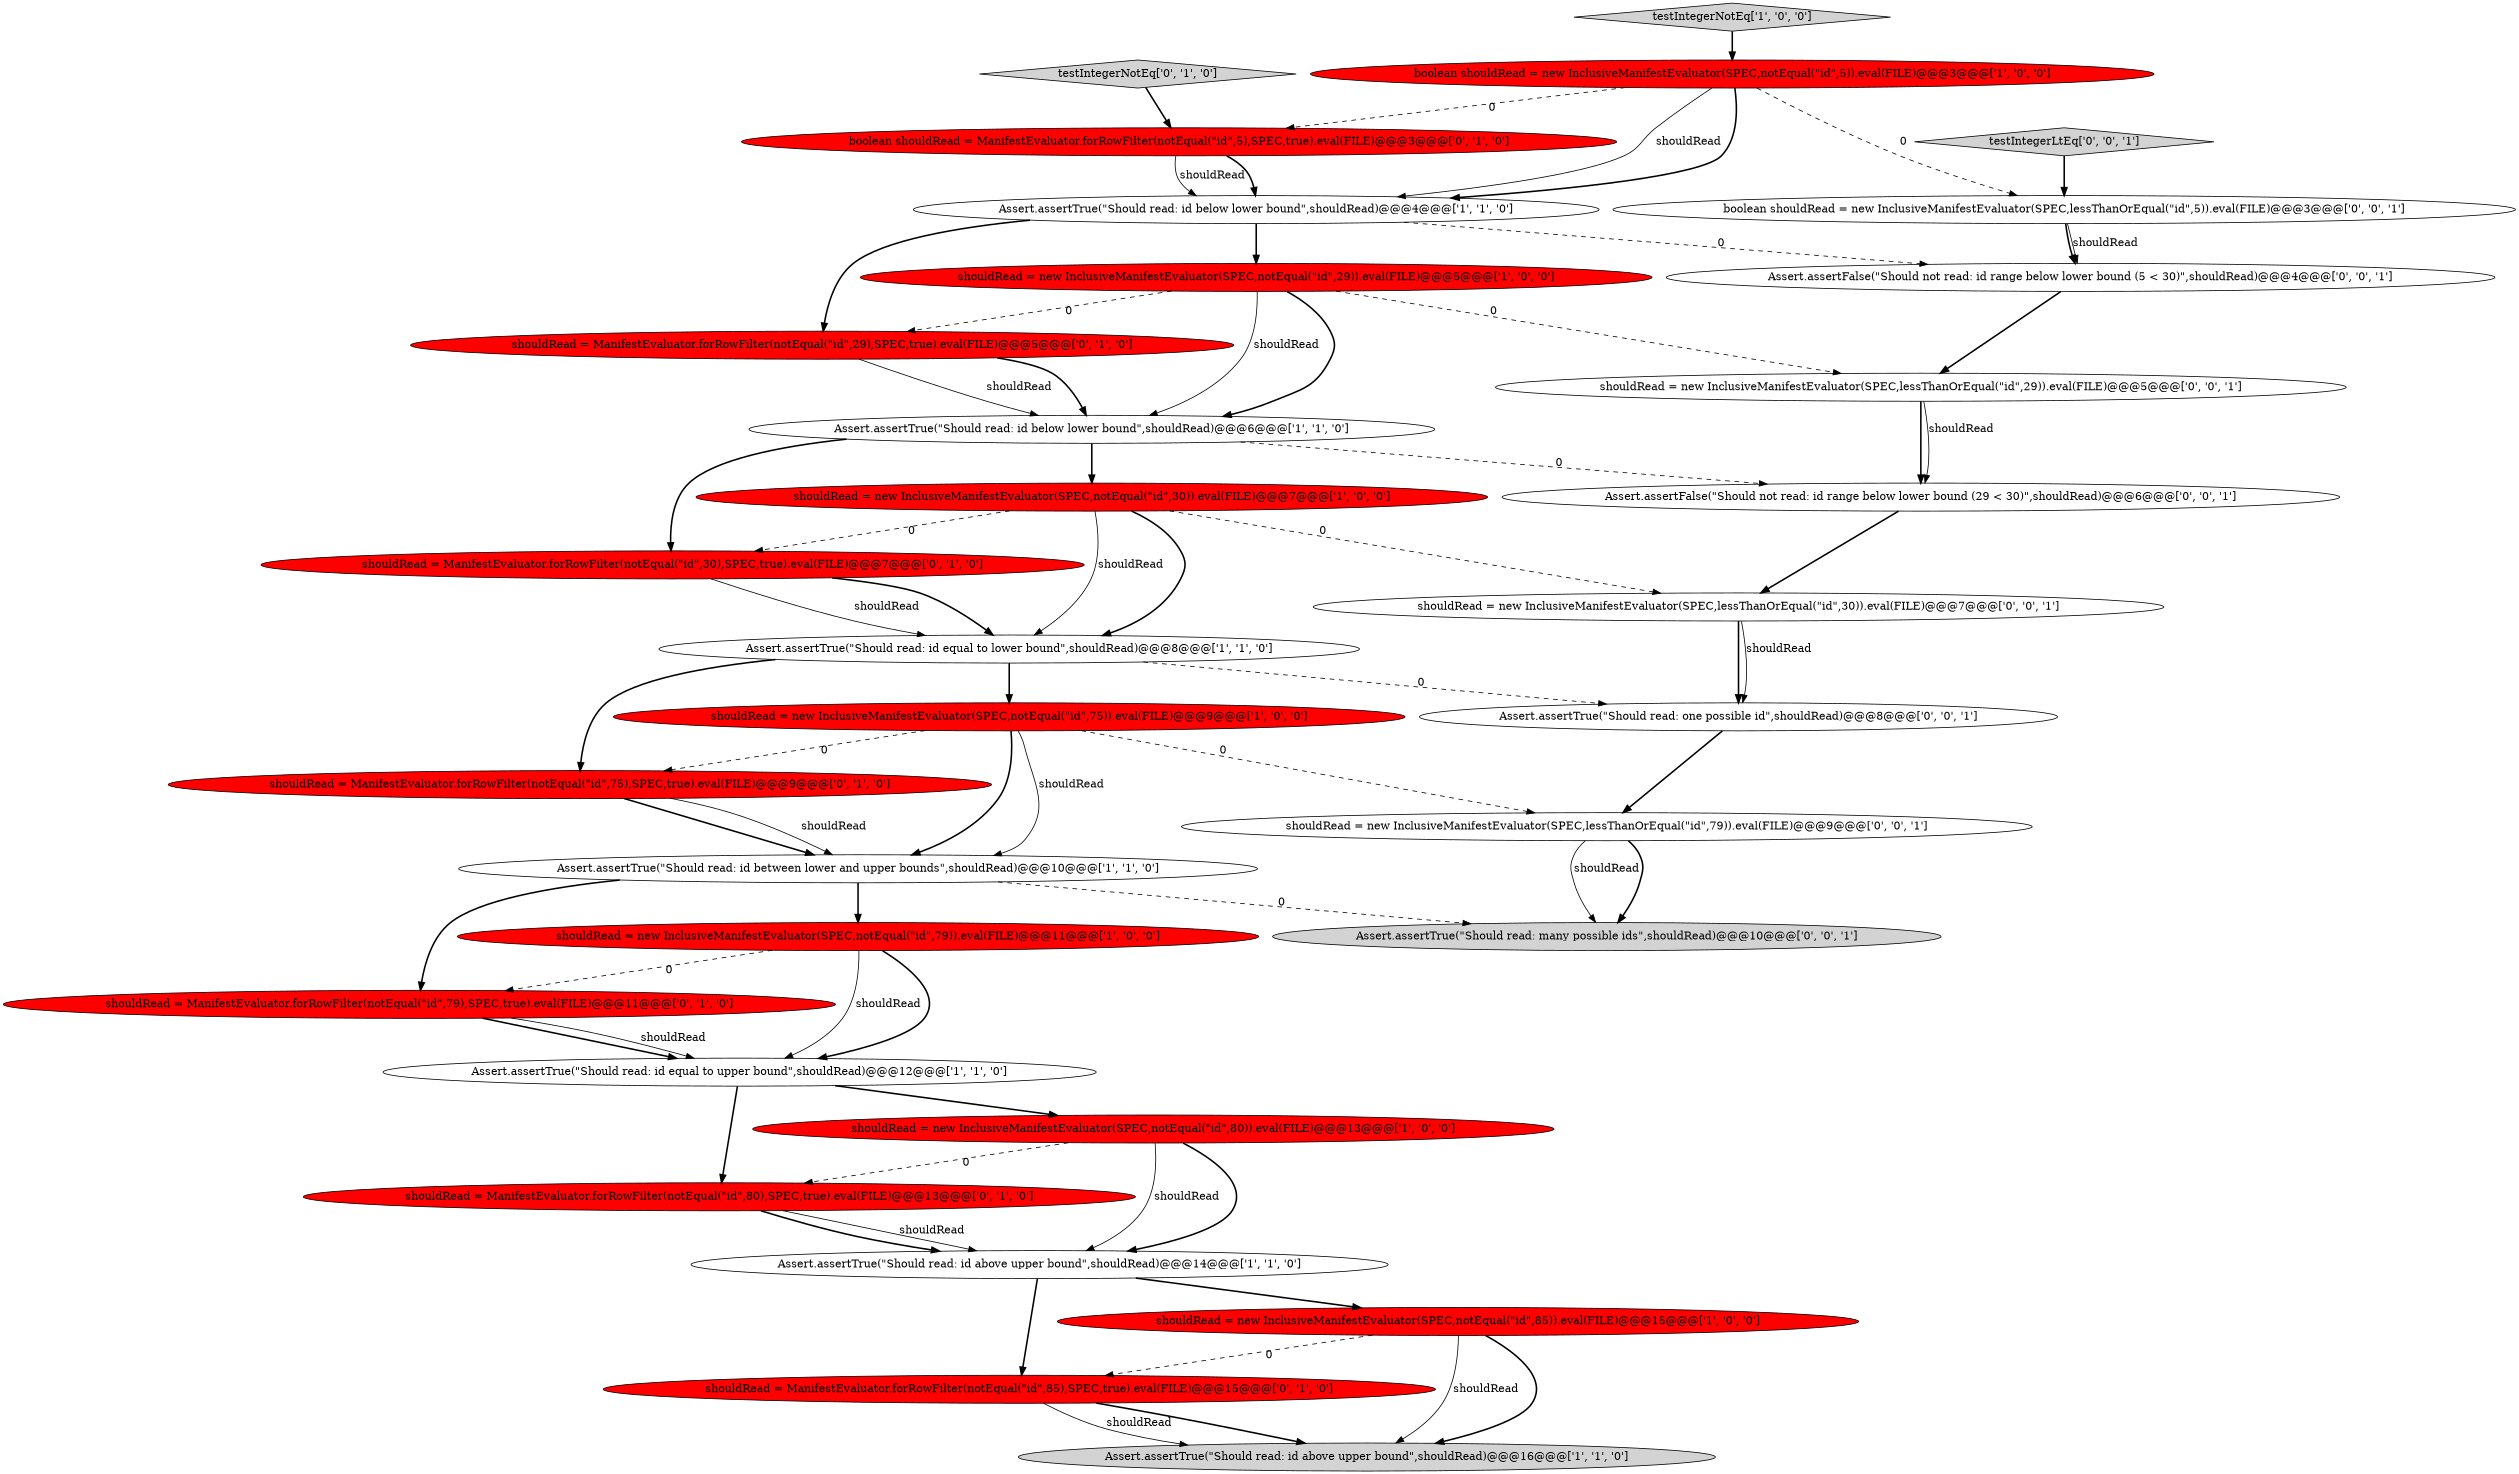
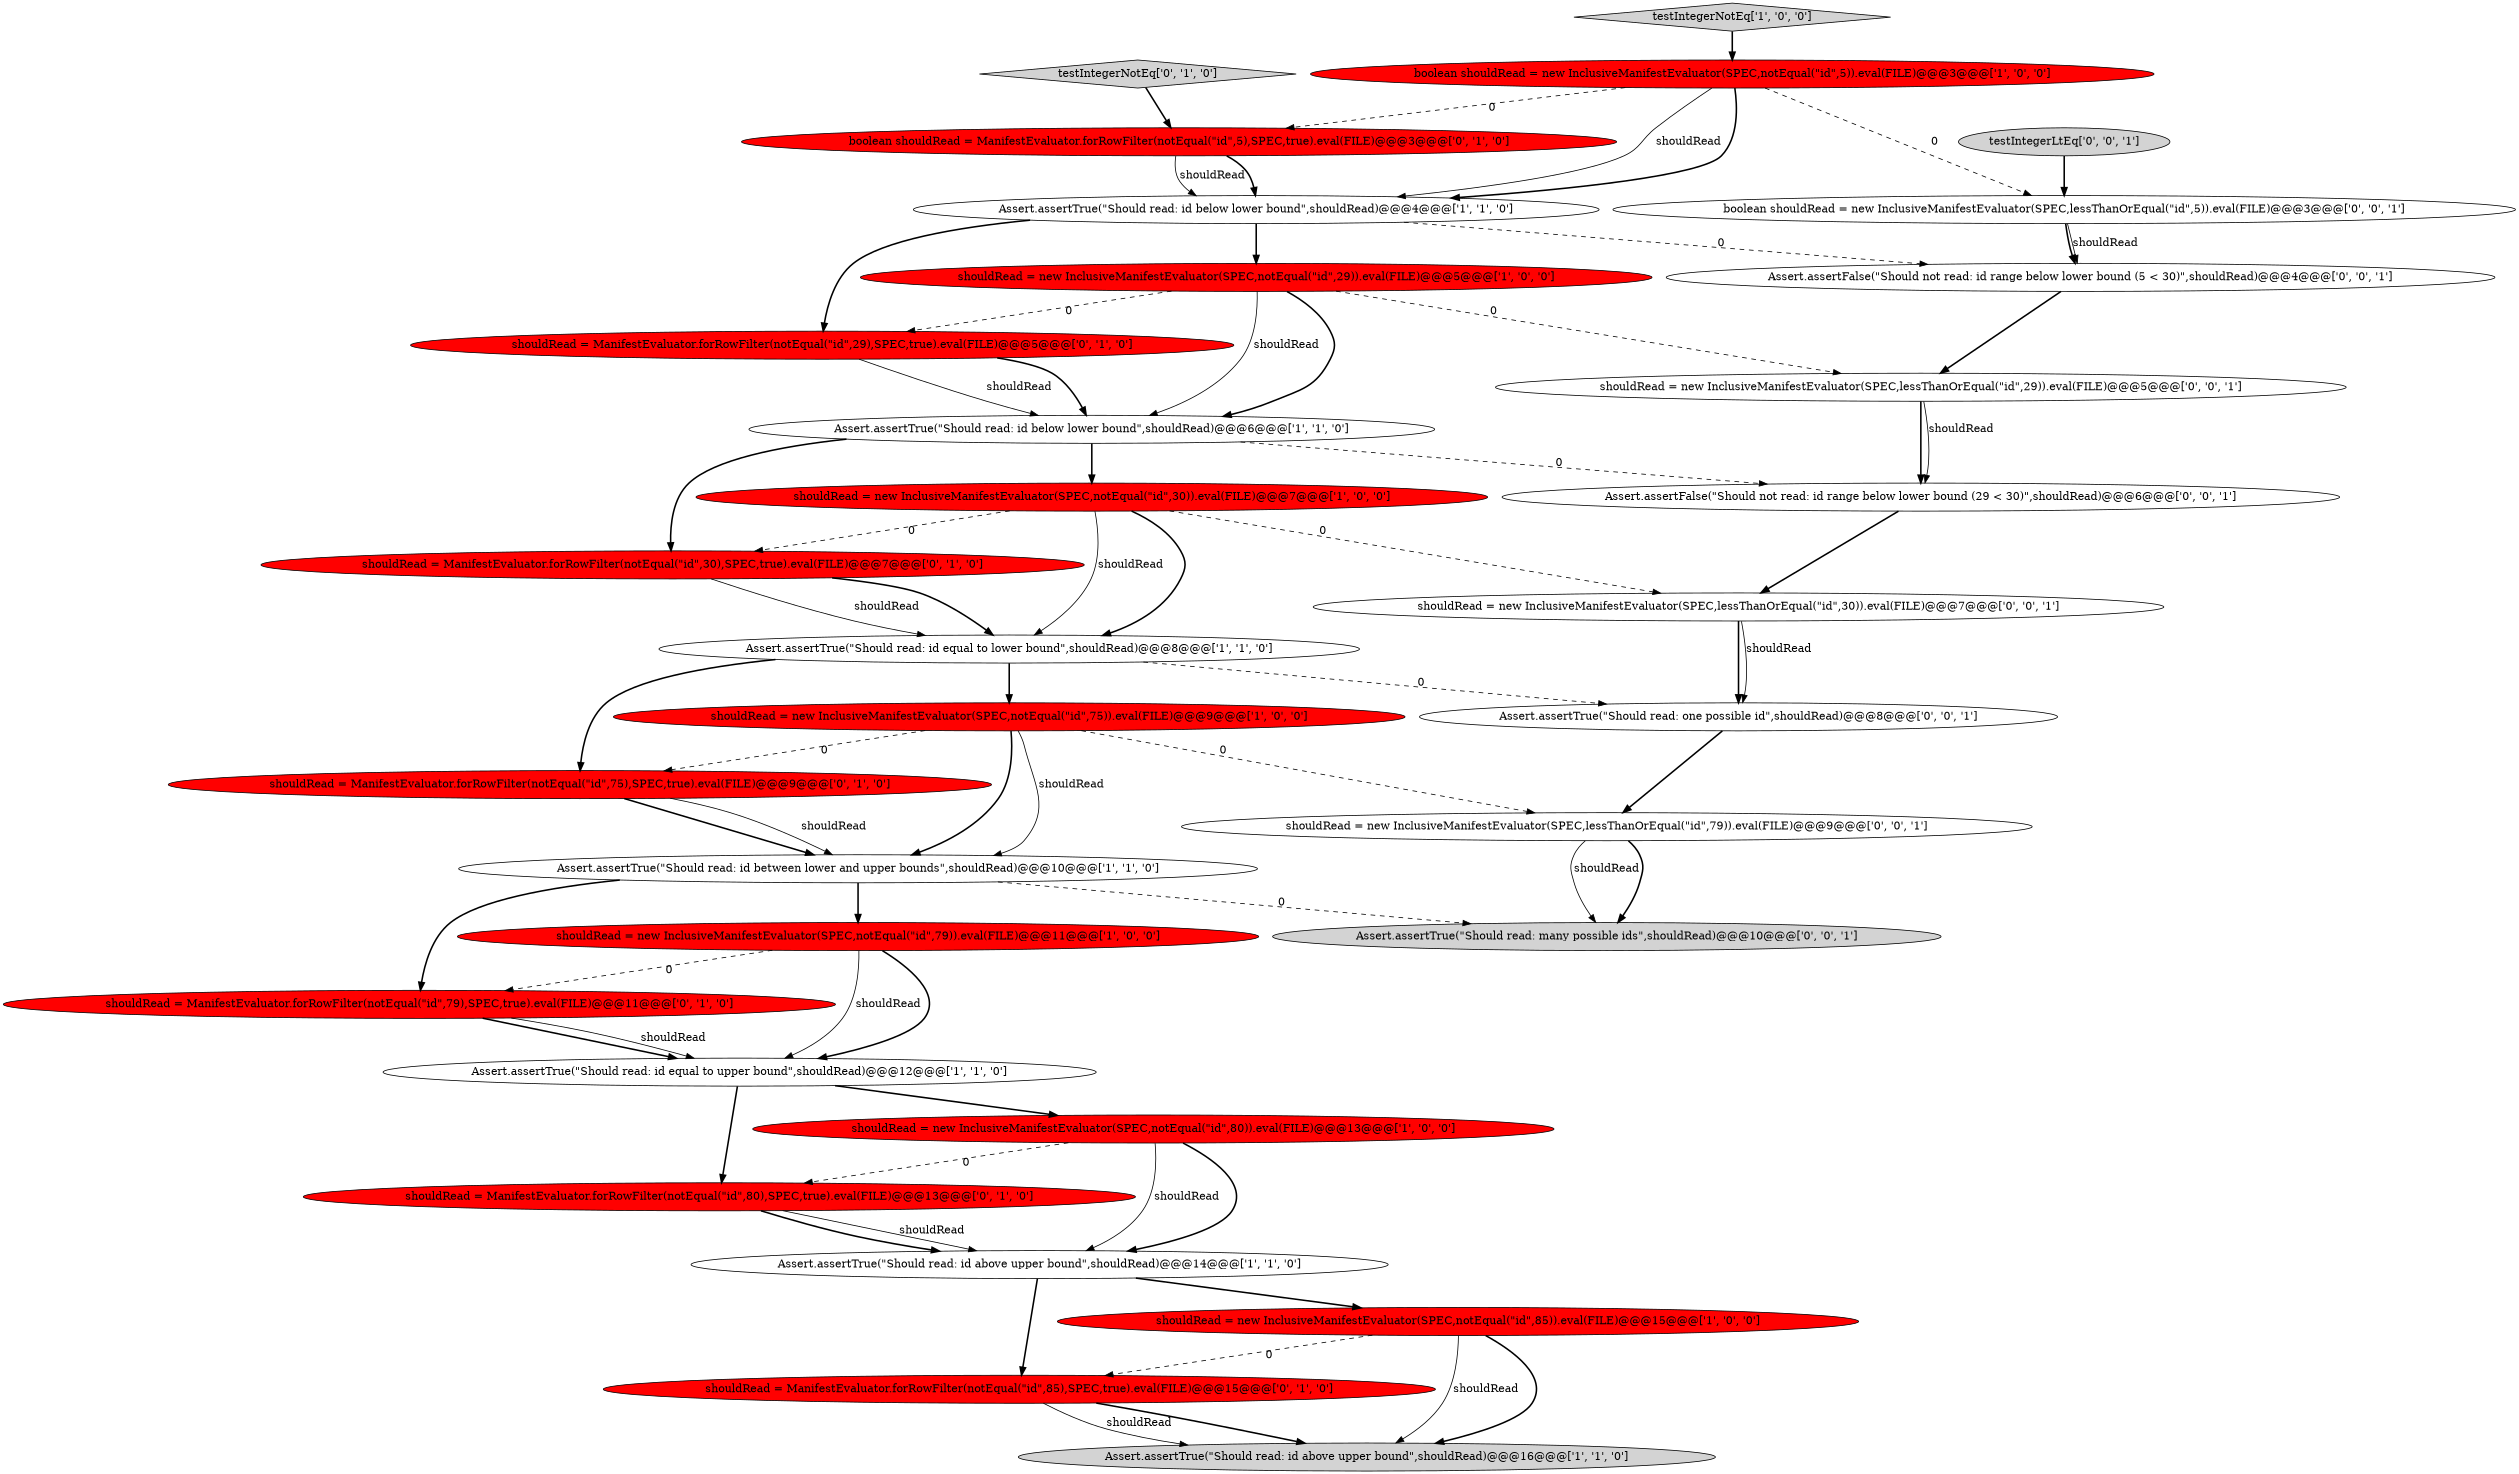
(2064, 142) -> (2064, 142)
